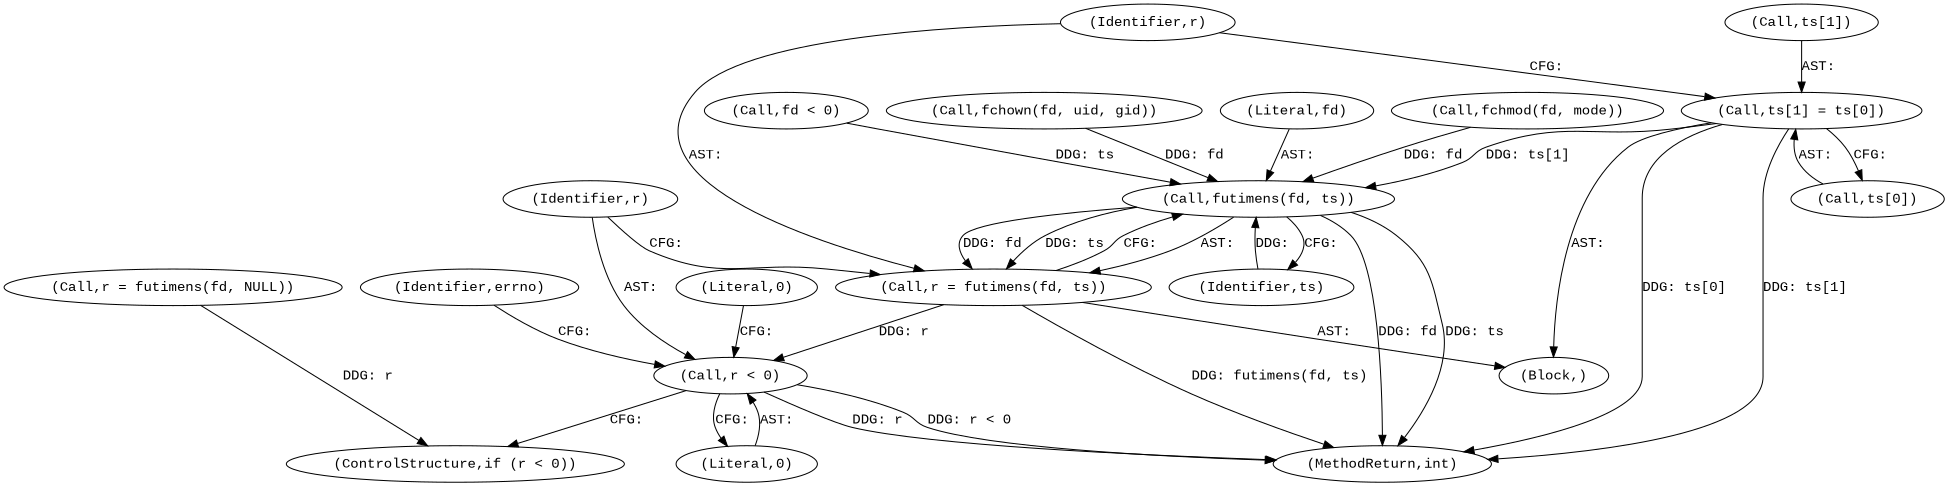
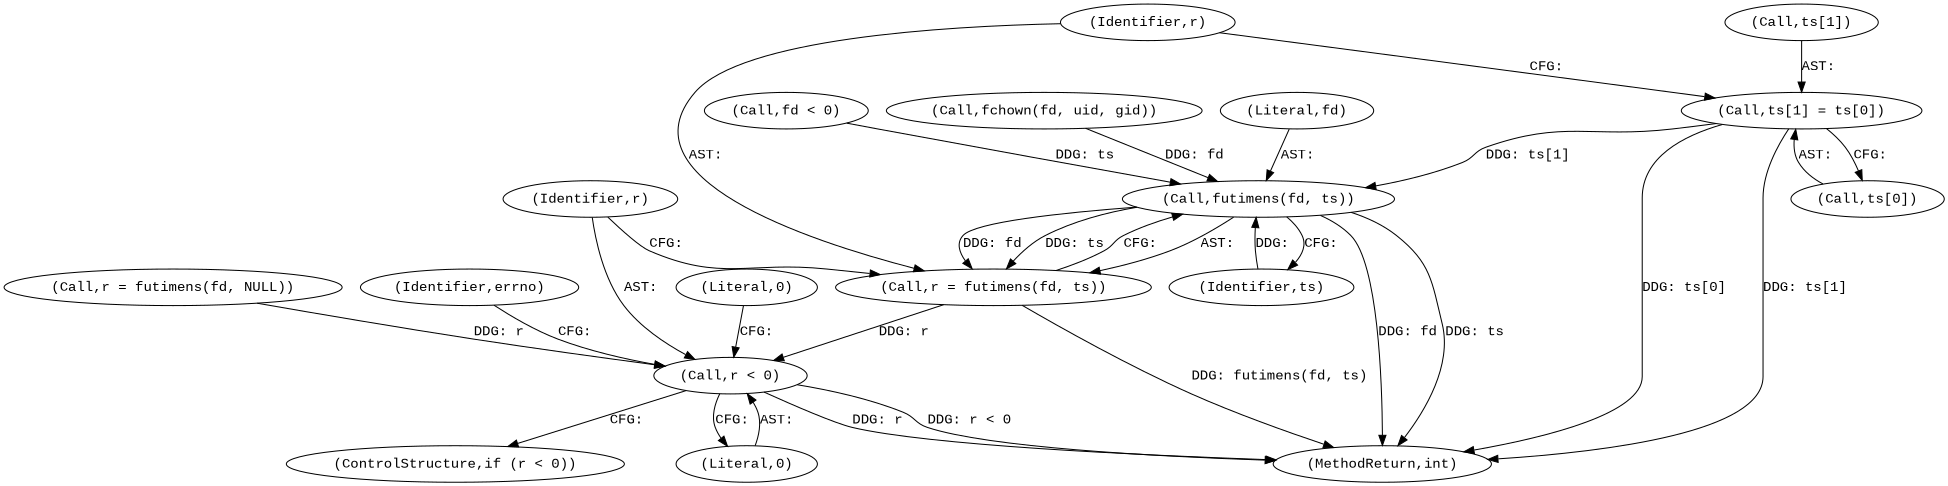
(1527, 111) -> none
(310, 373) -> (456, 336)
(1554, 376) -> none
